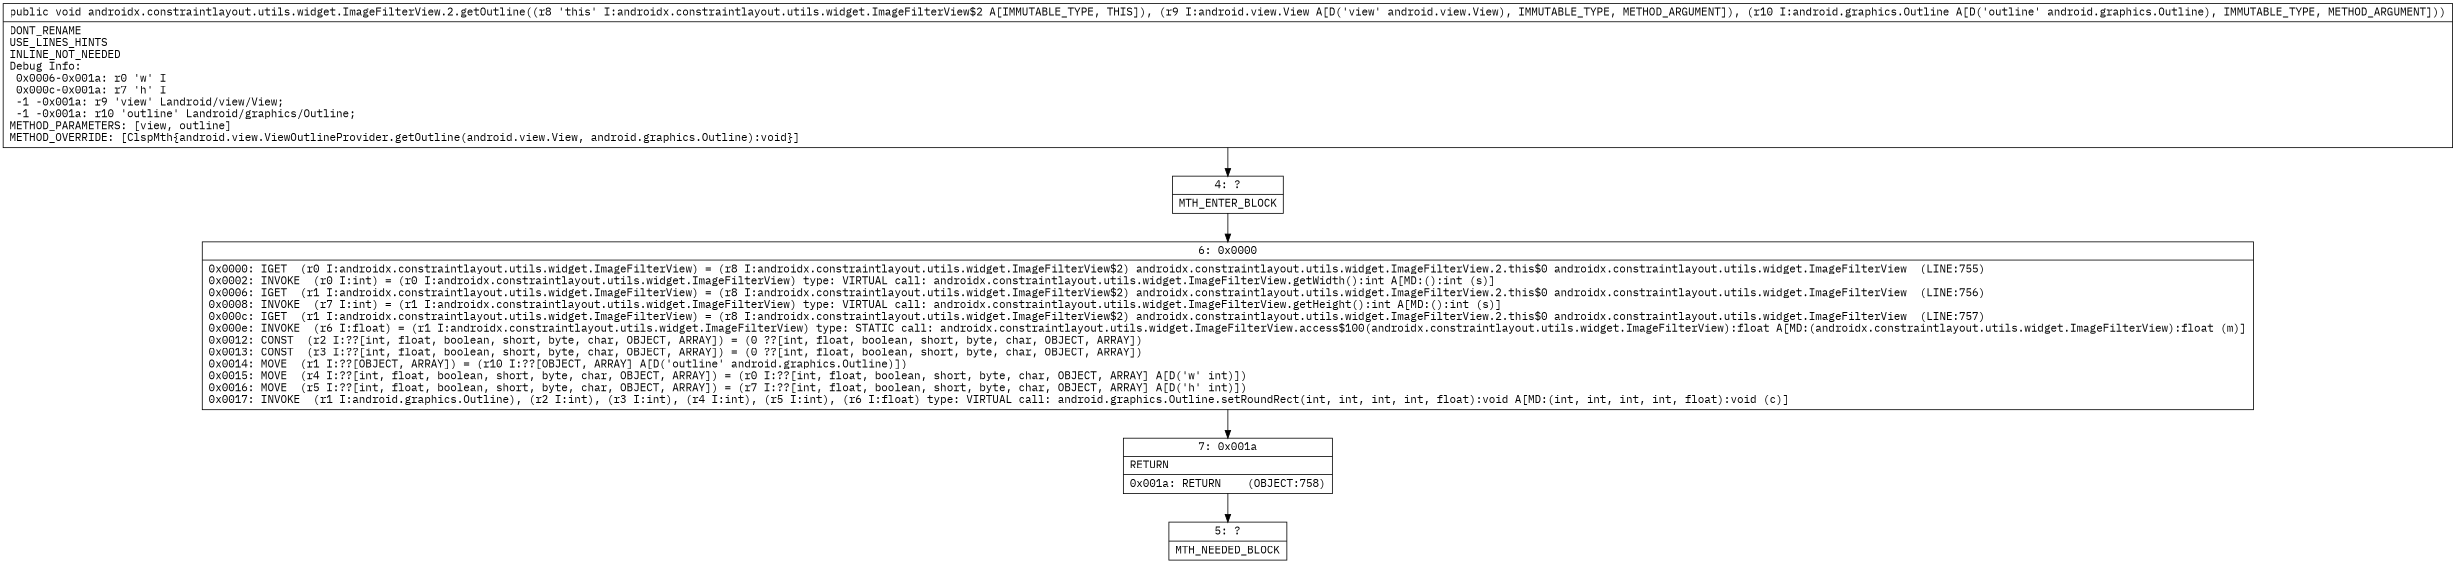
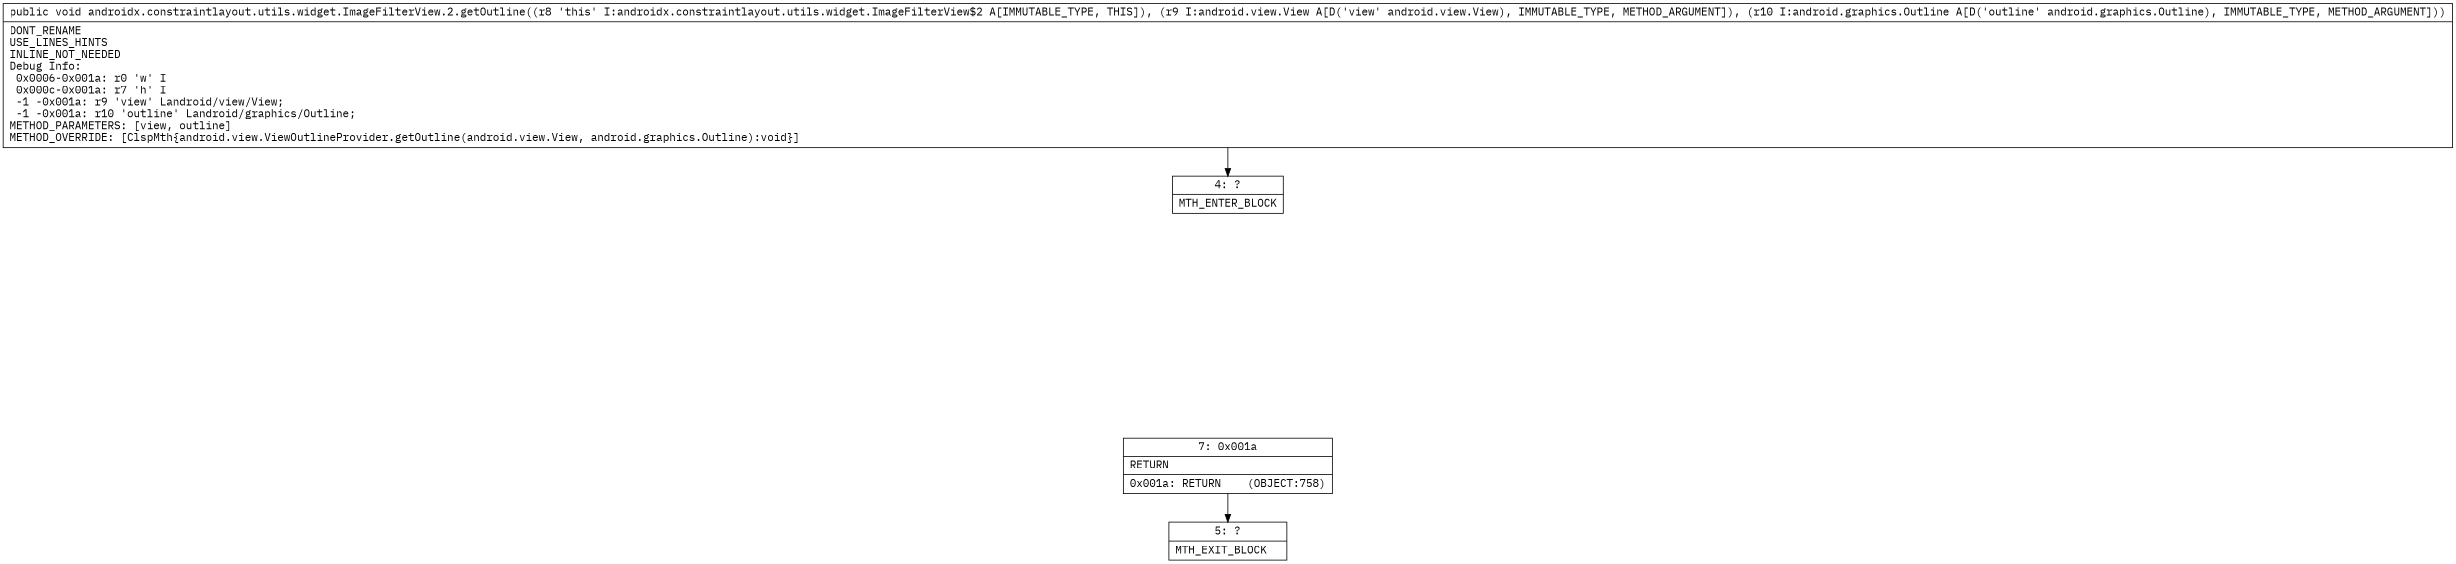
(1228, 326) -> none
(1228, 550) -> (1221, 550)
